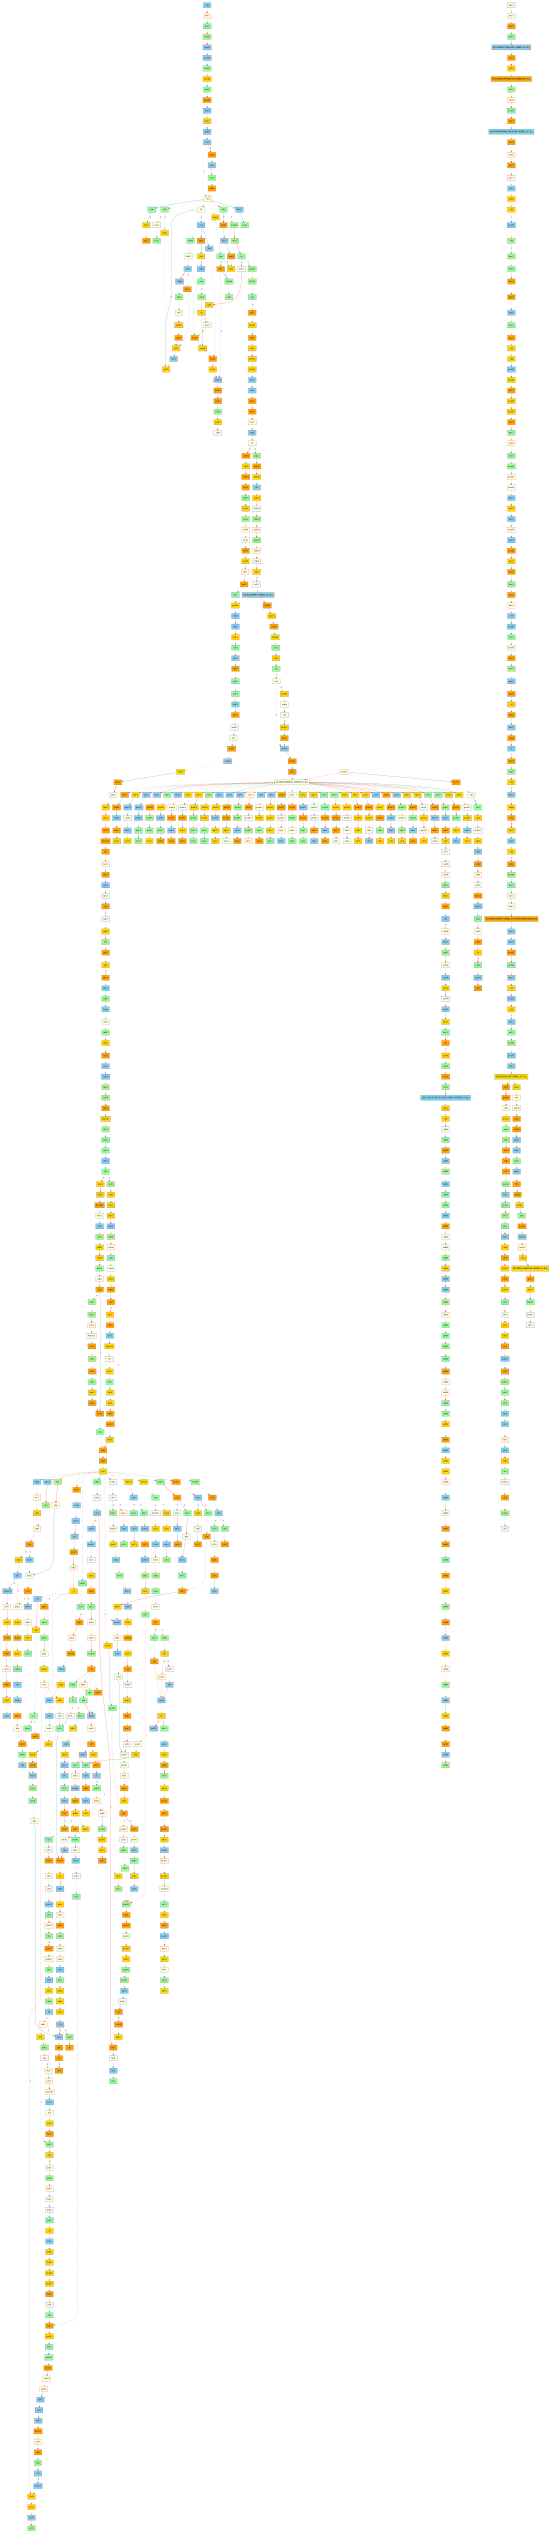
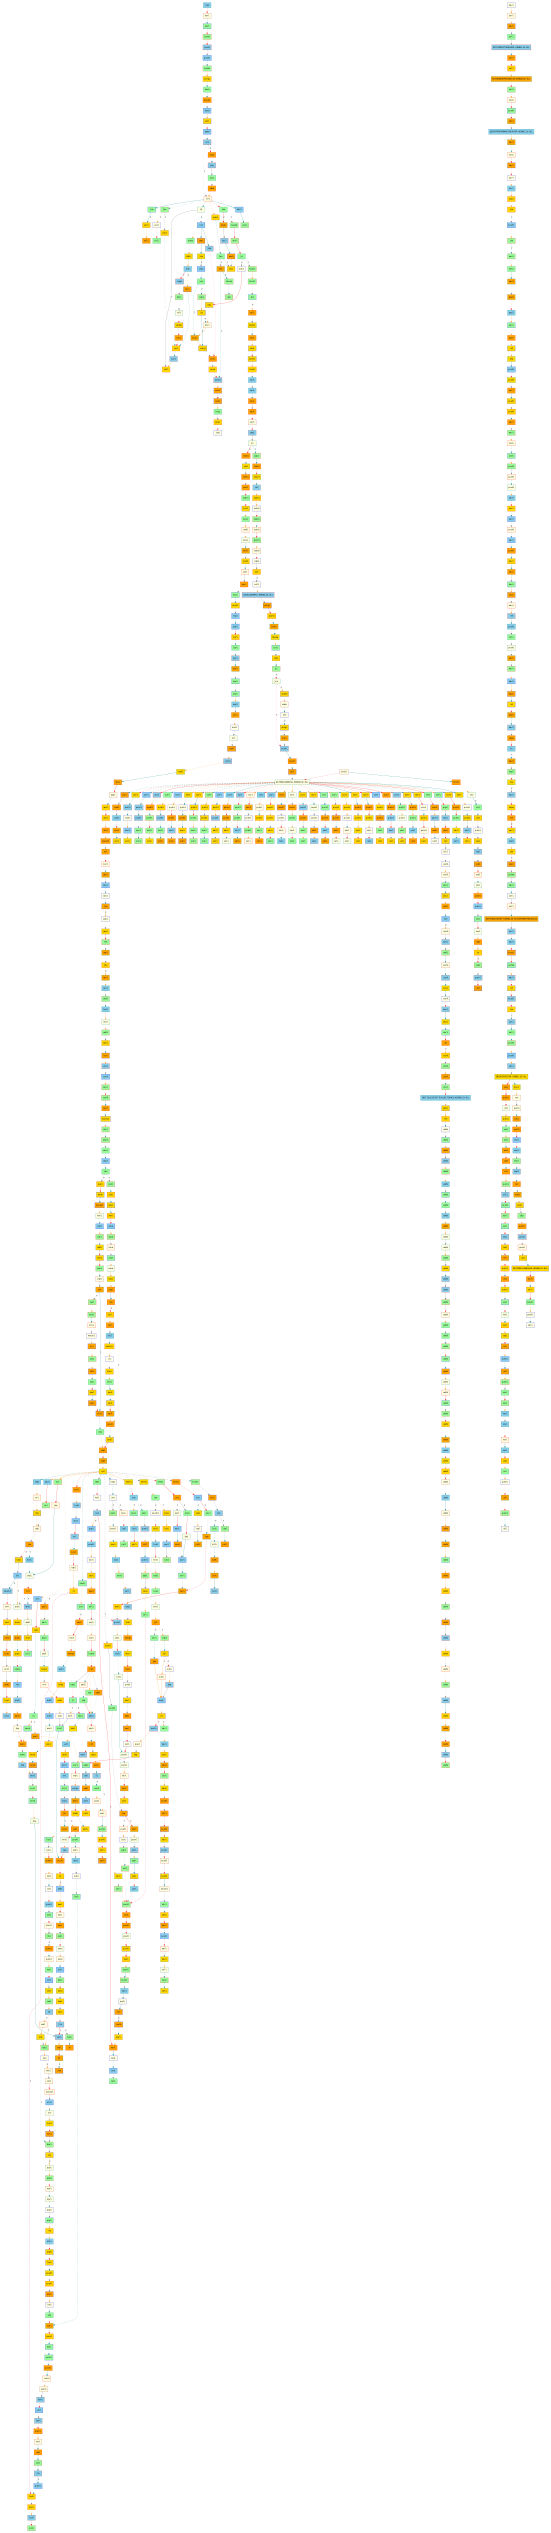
(189, 256) -> (189, 256)
(106, 1140) -> (106, 1140)
